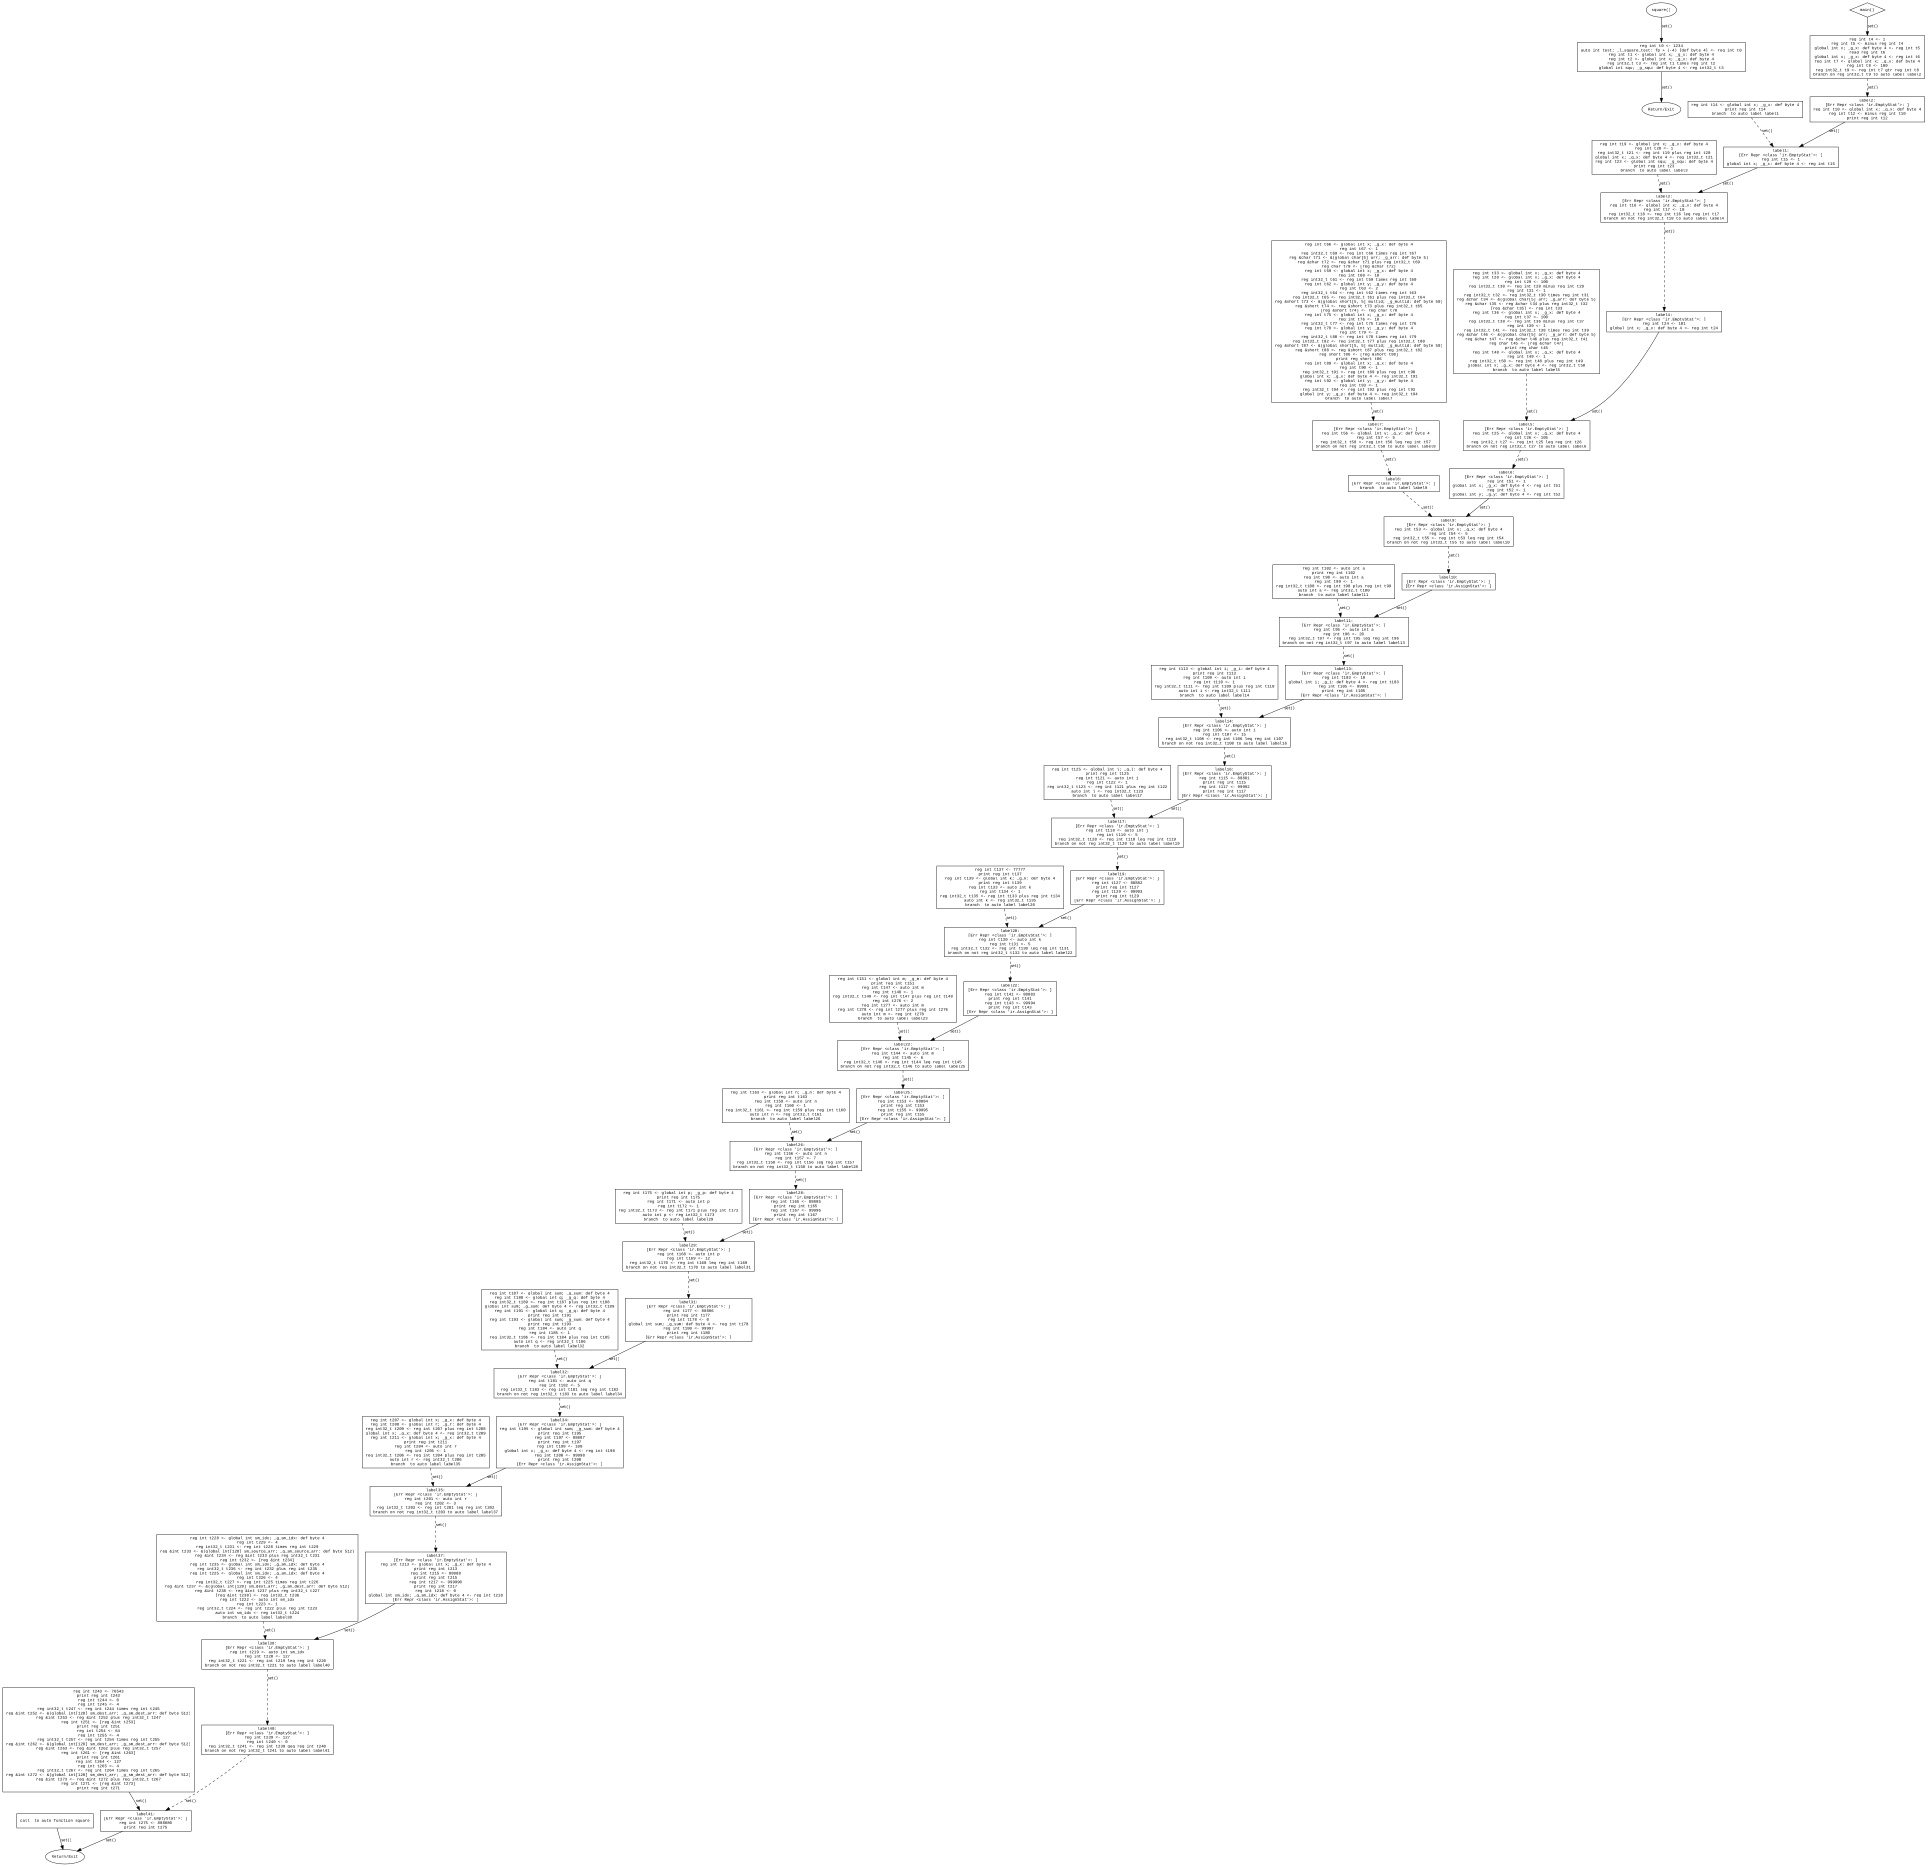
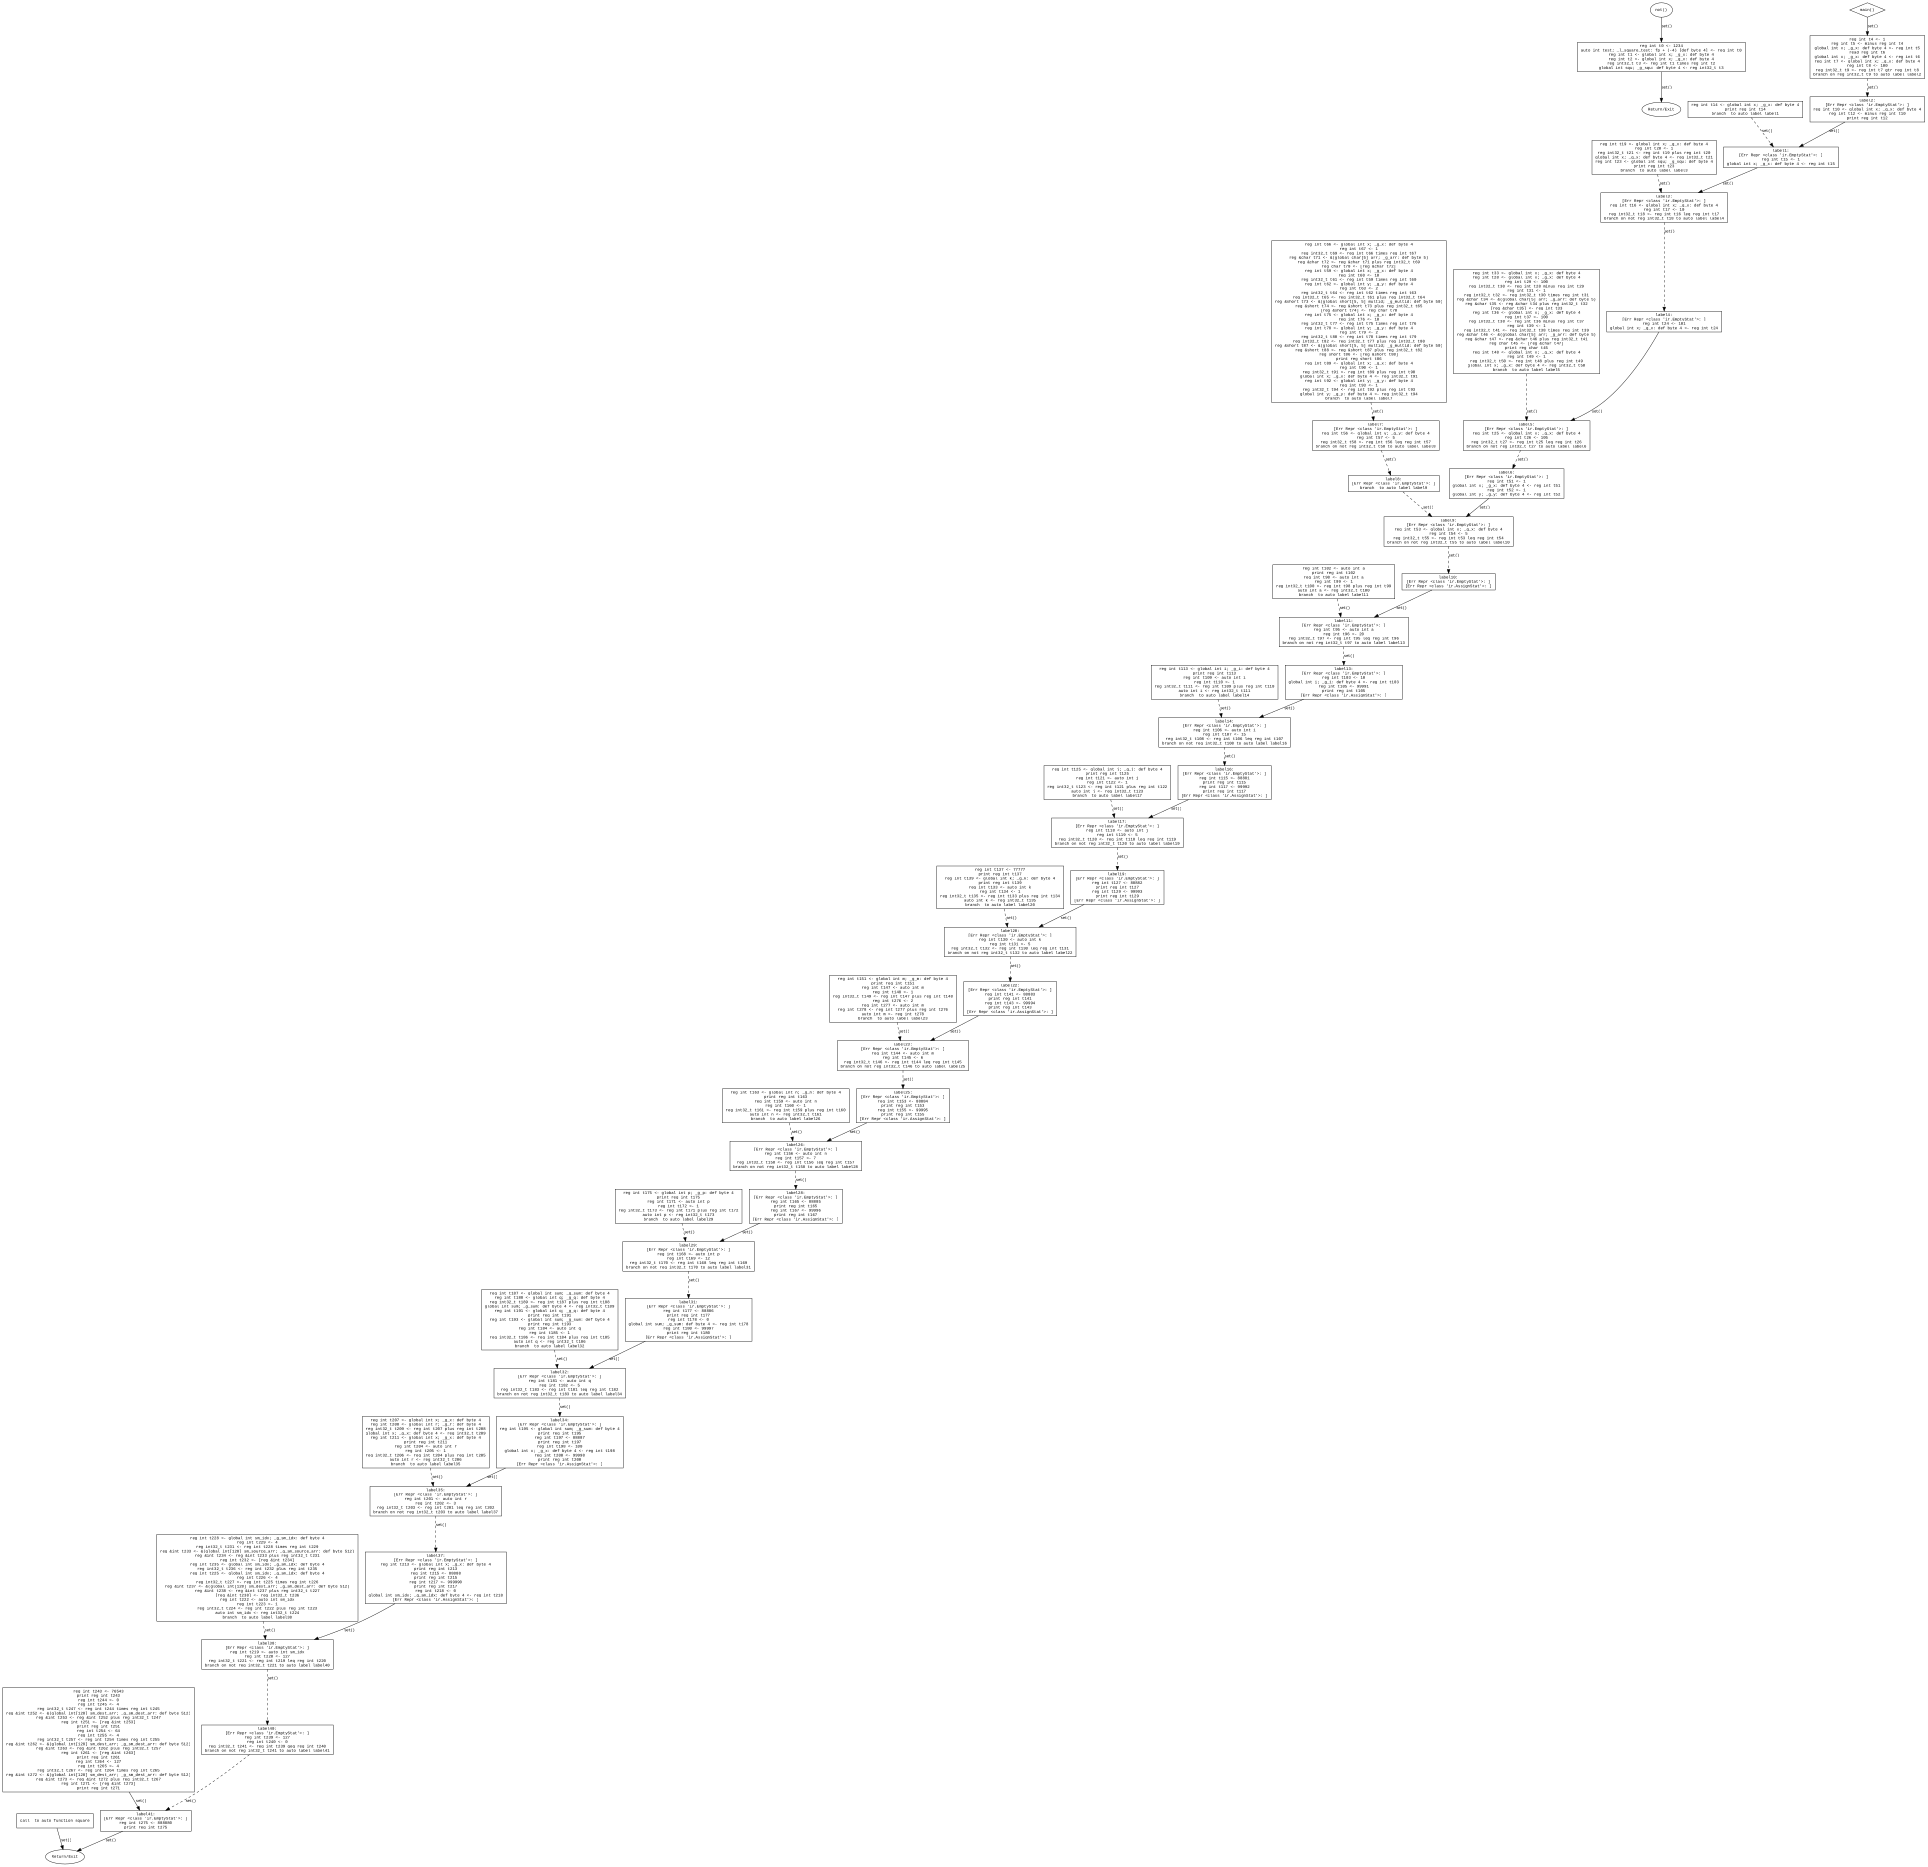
(1661, 10) -> (1661, 10)
